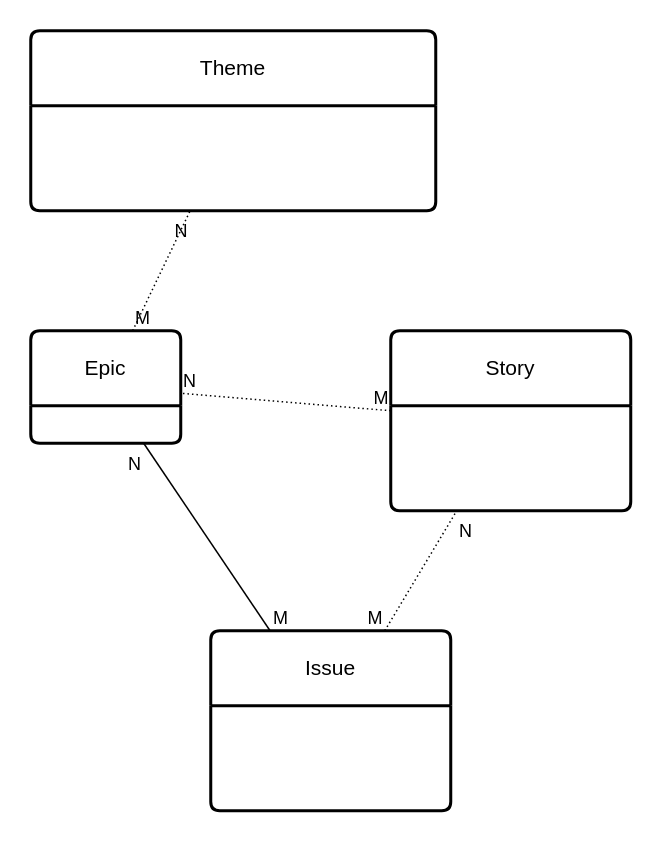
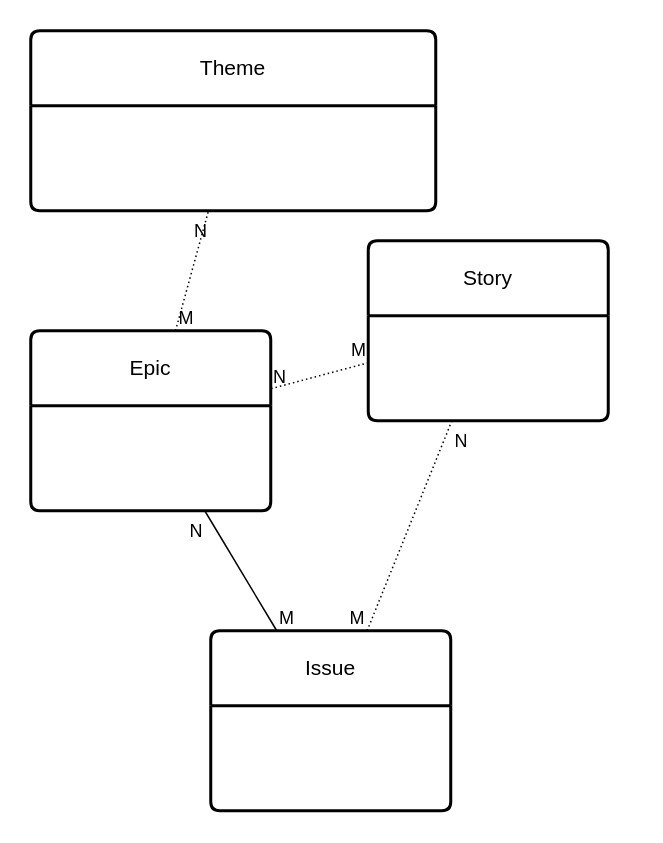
(106, 387) -> (151, 421)
(511, 421) -> (488, 331)
